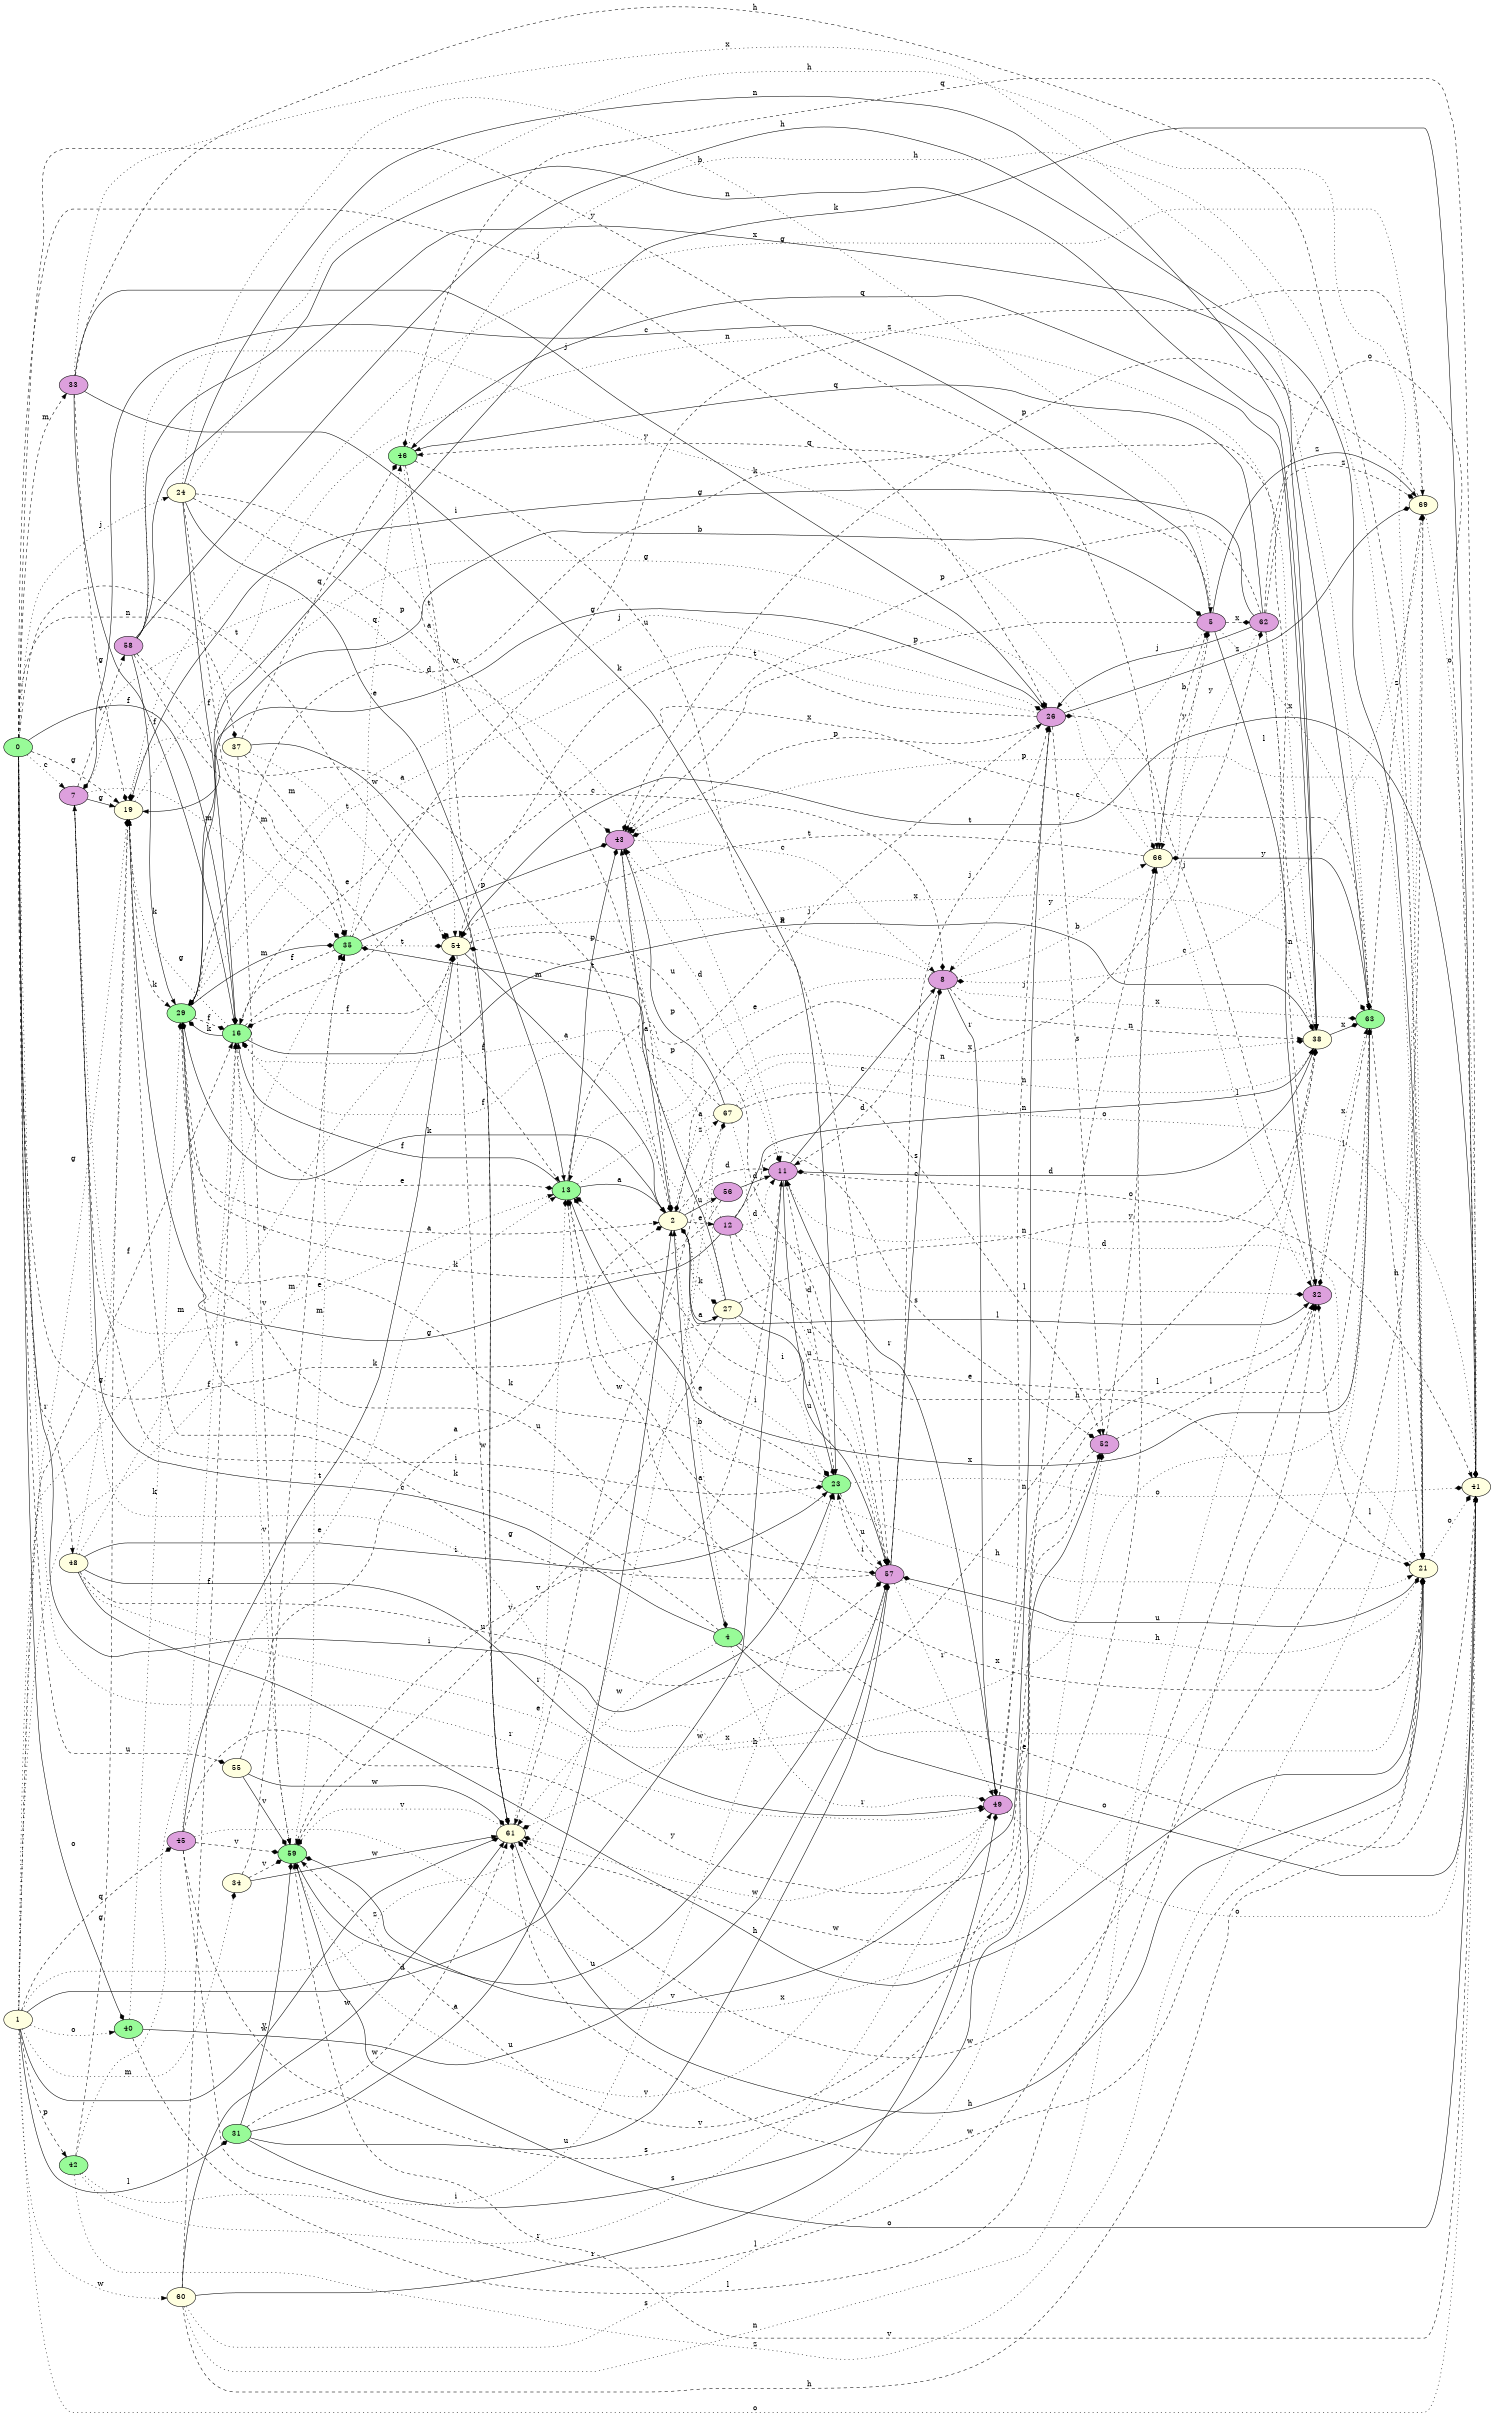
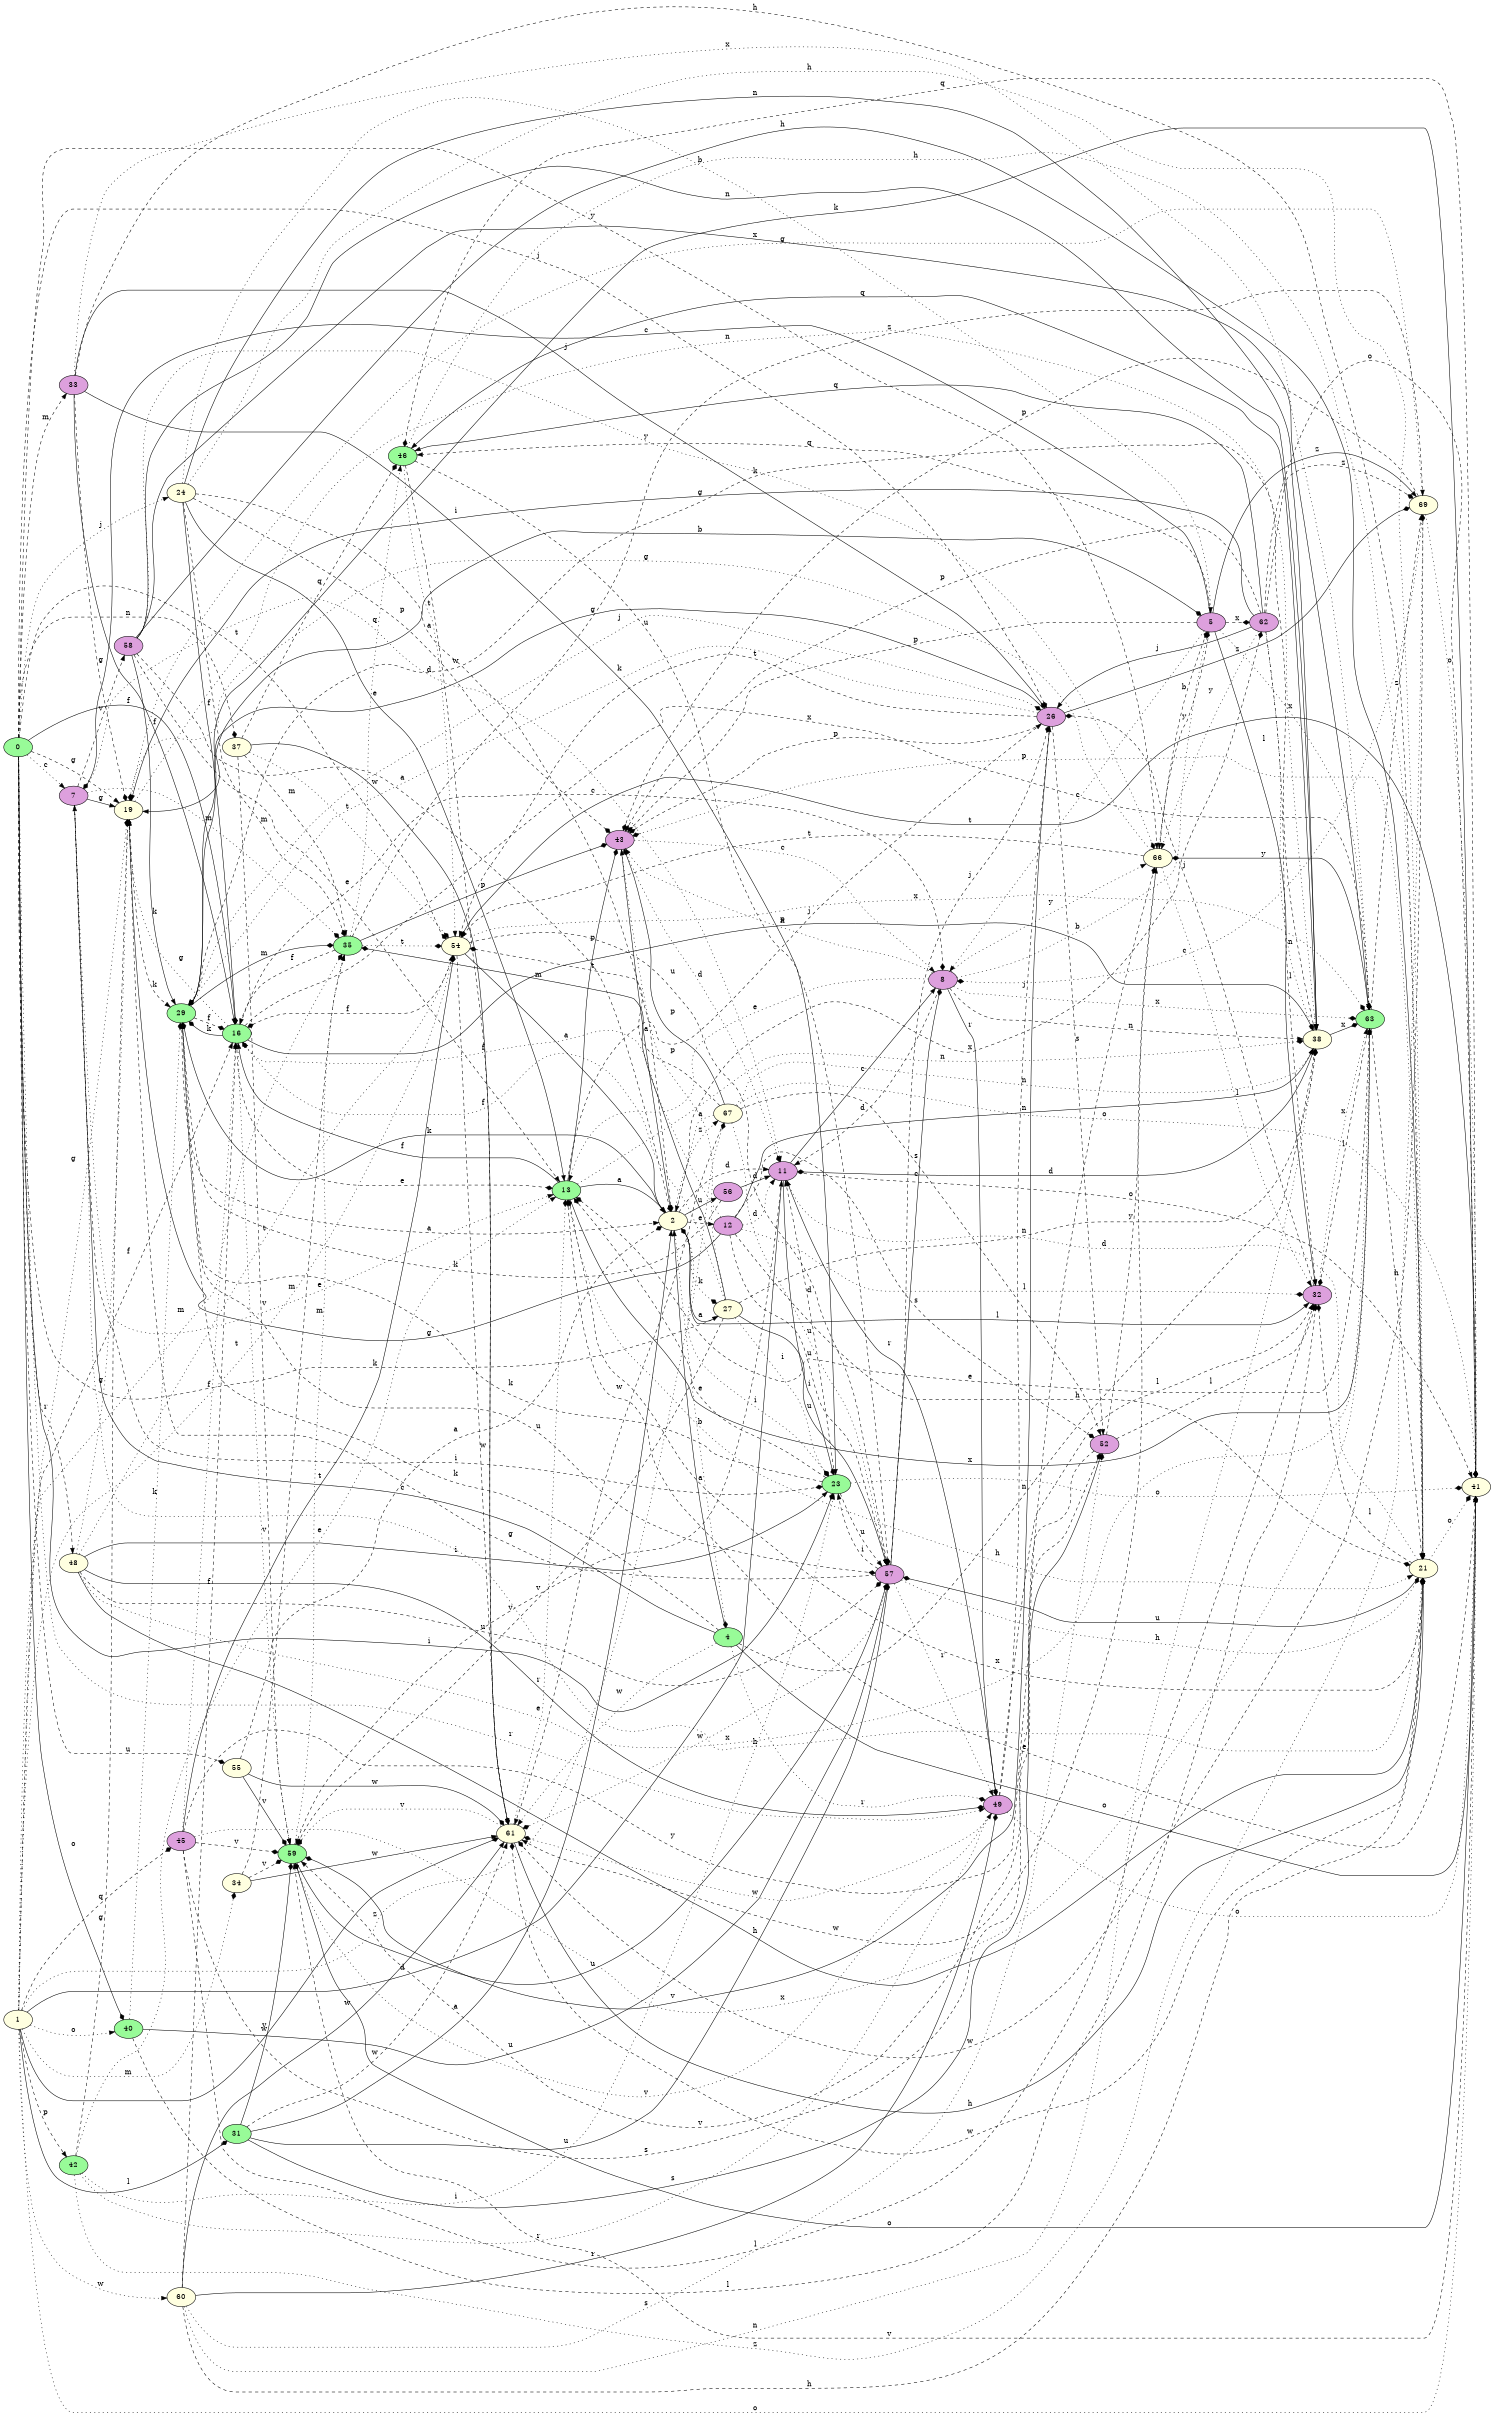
(693, 1140) -> (693, 1140)
